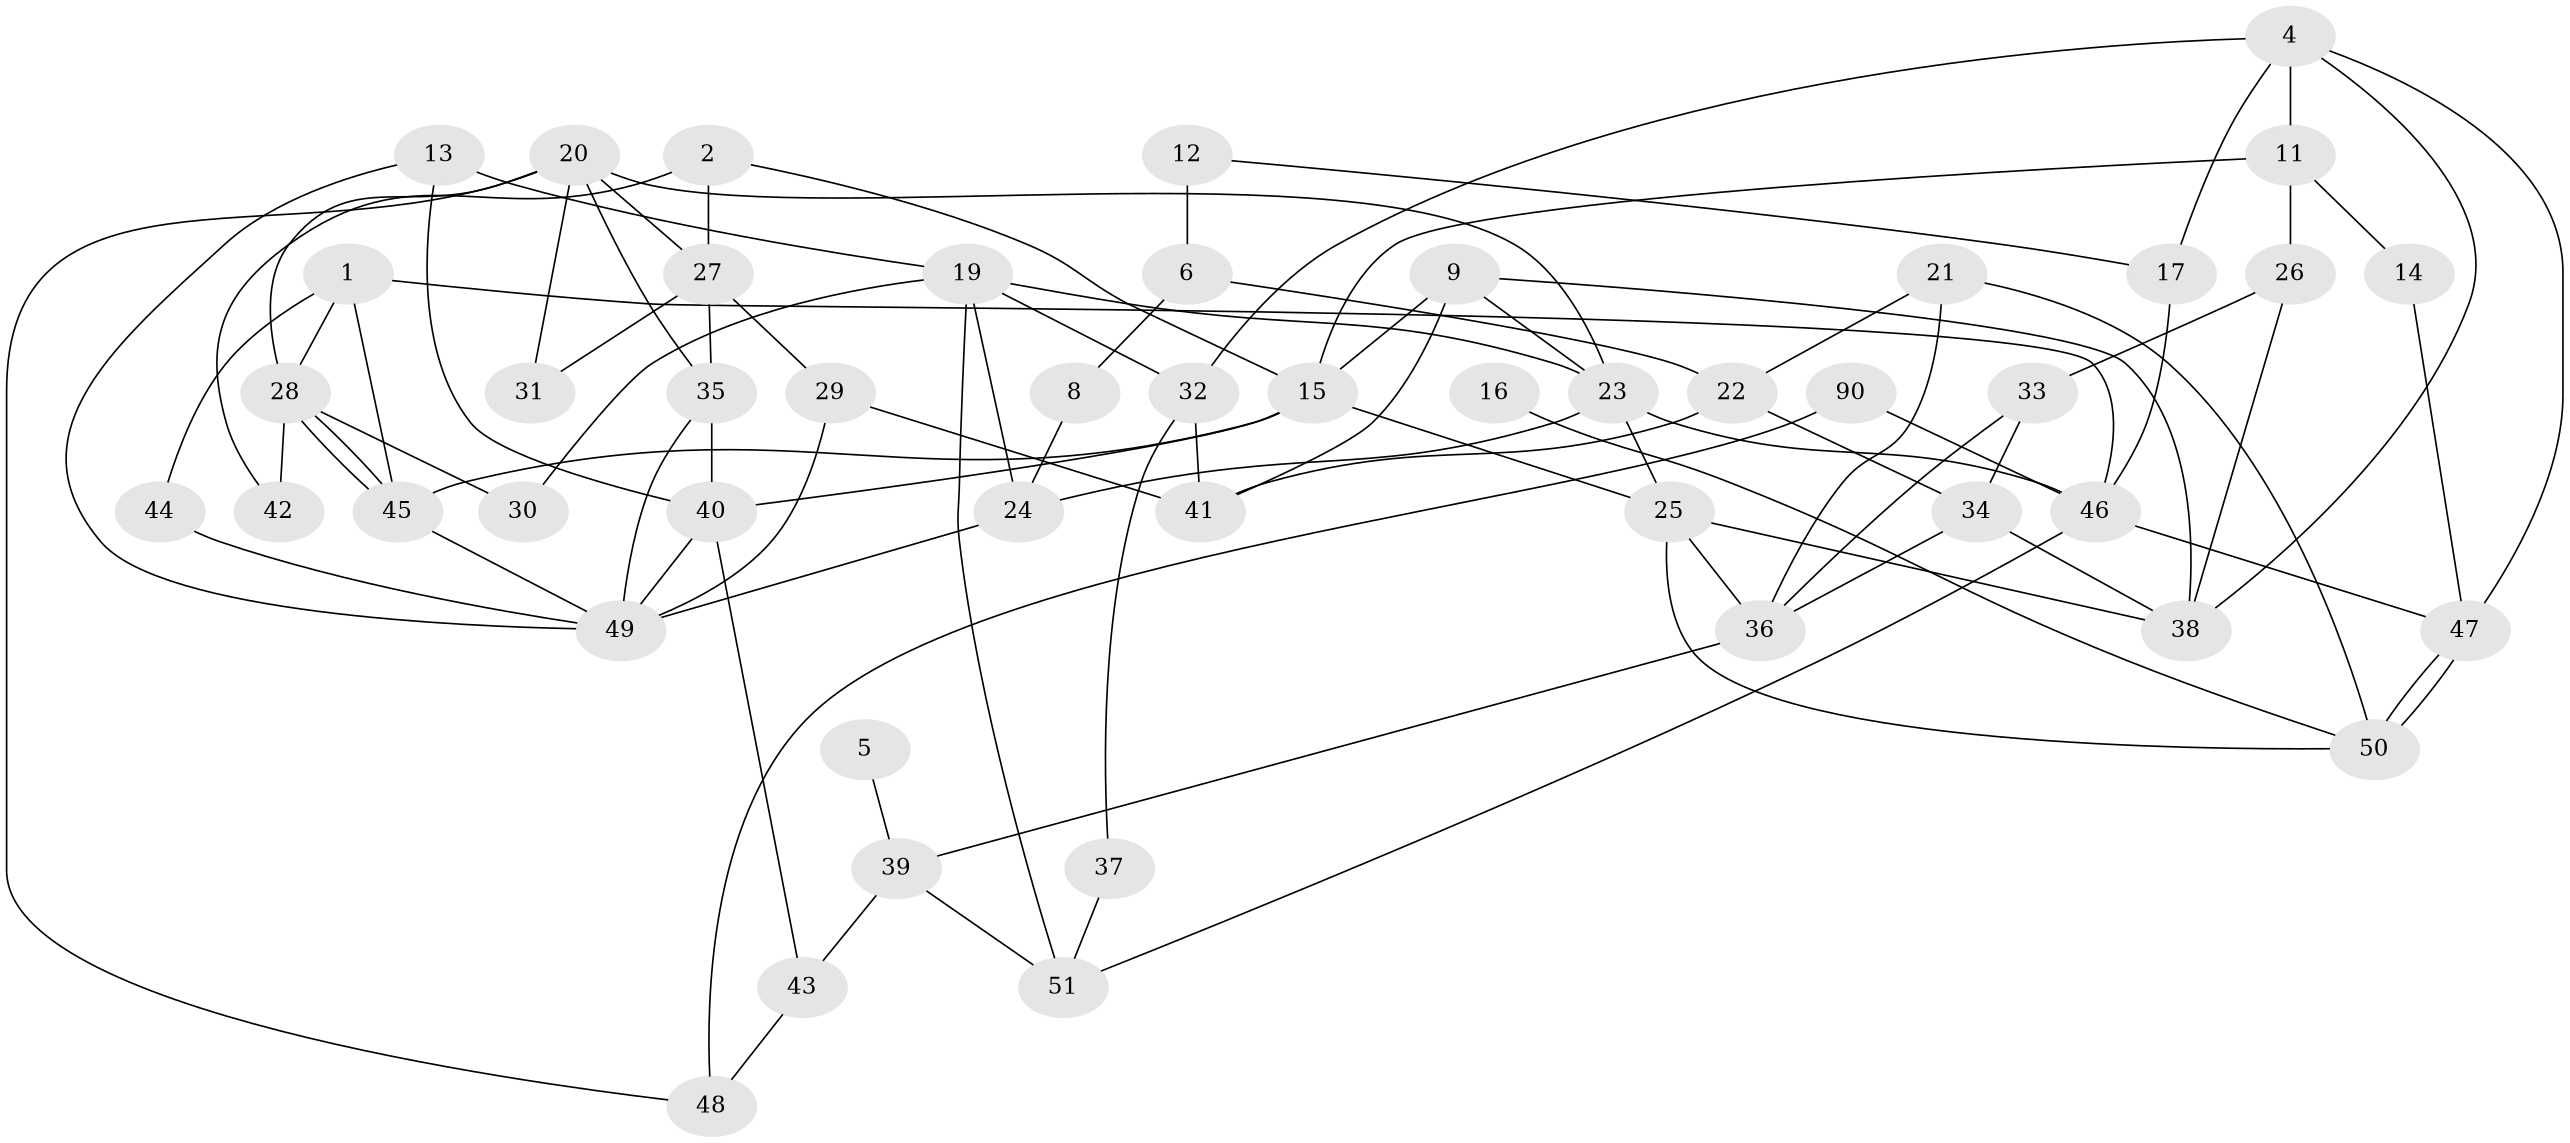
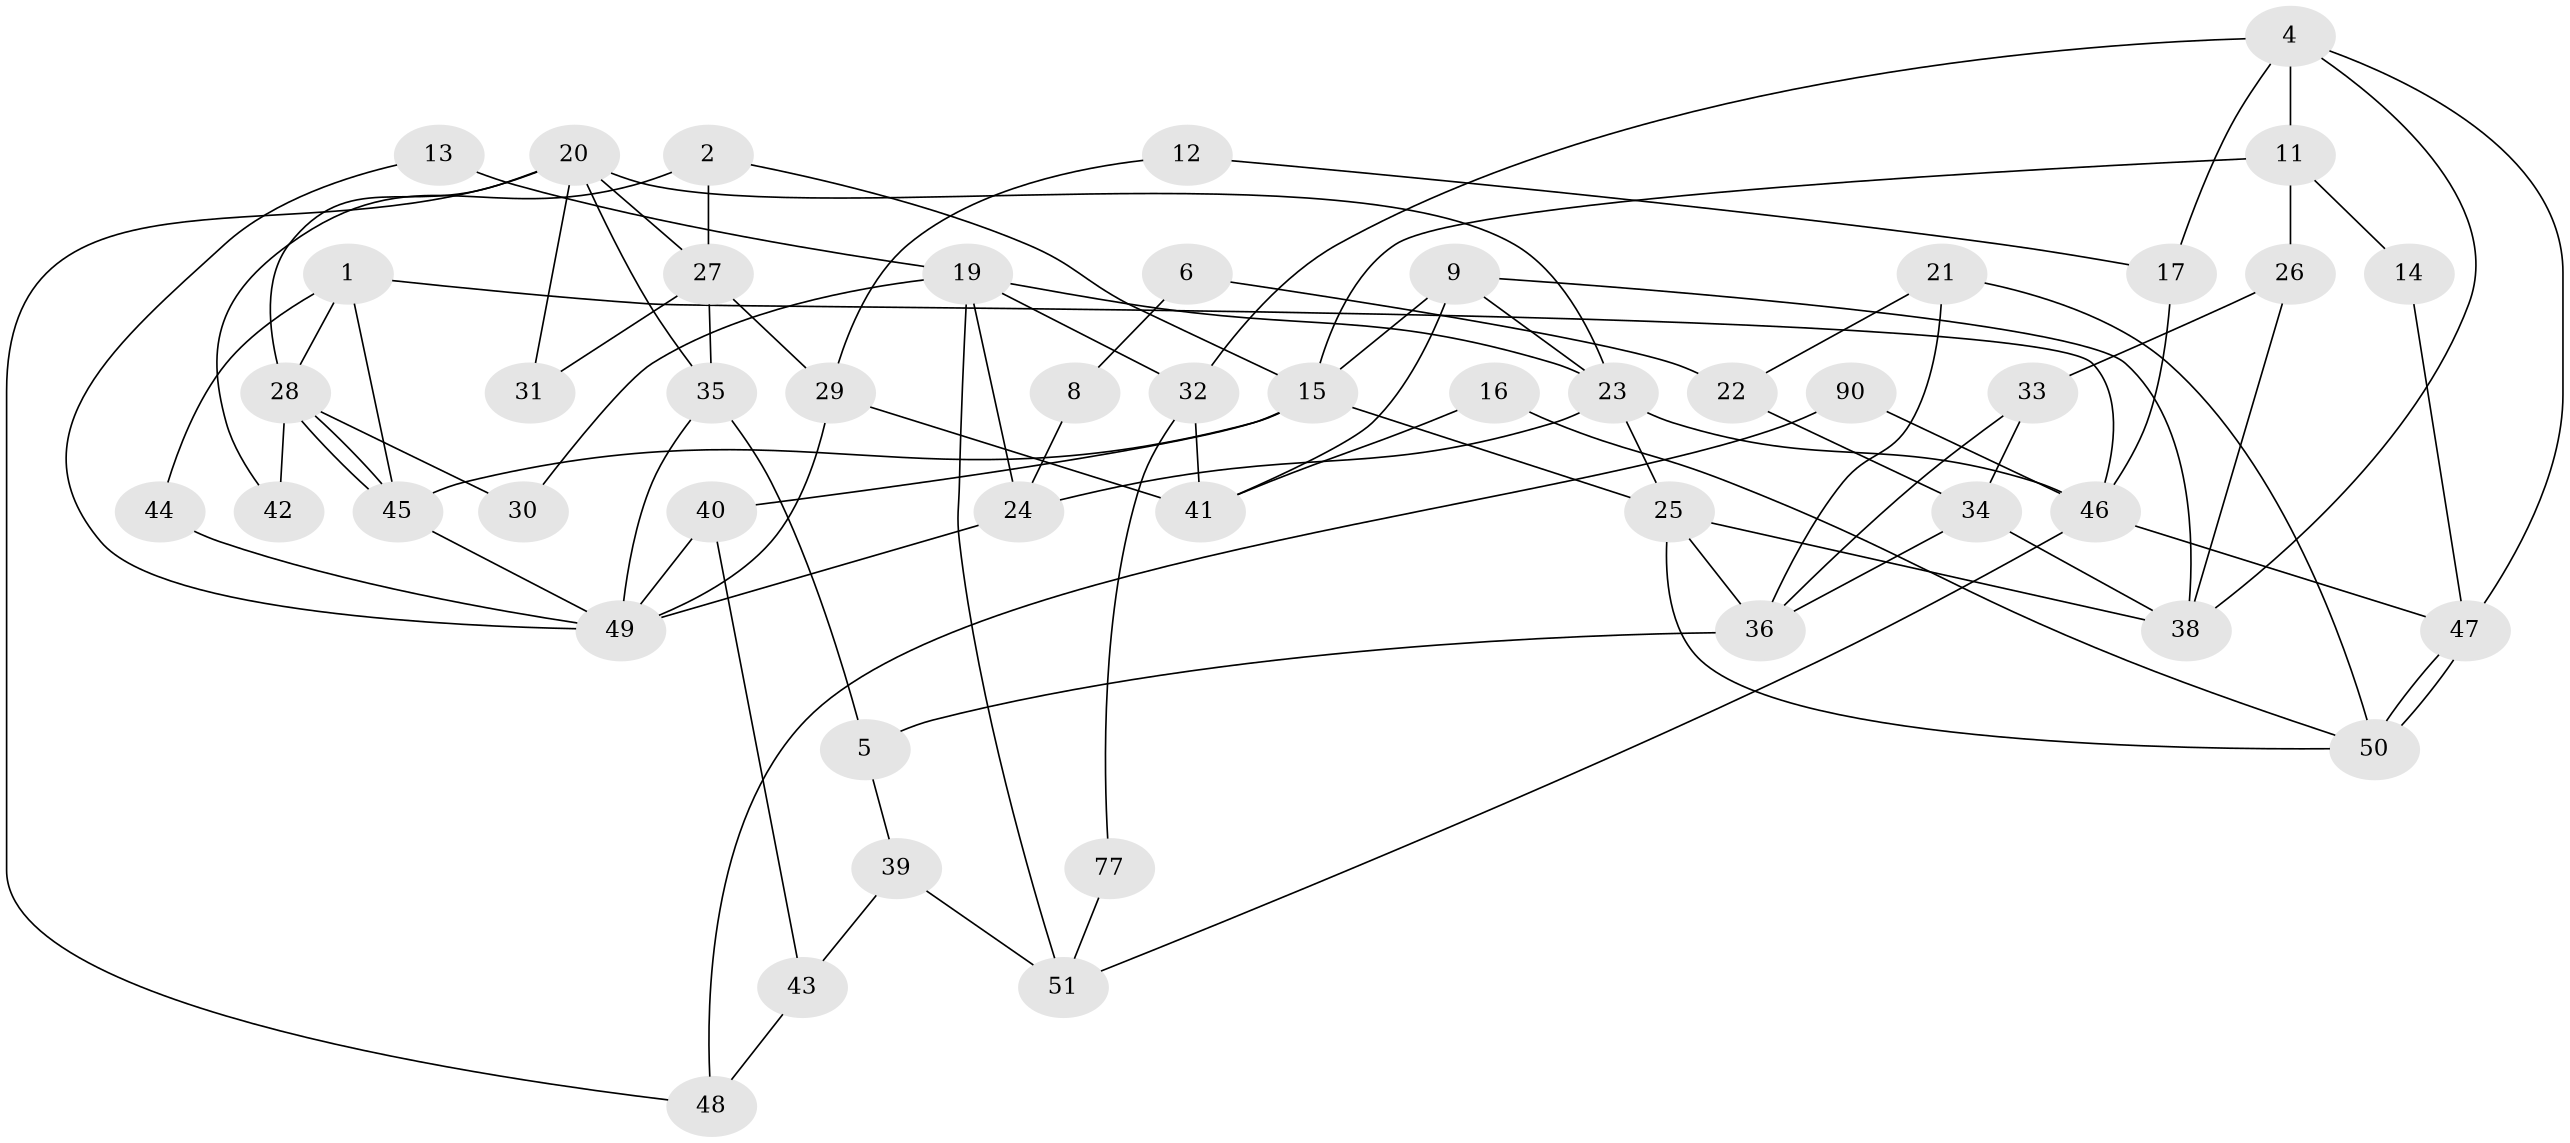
(1187, 215) -> (964, 209)
(463, 410) -> none
(1526, 451) -> (1359, 448)
(712, 461) -> (807, 565)
(1329, 750) -> (1305, 657)
(1110, 869) -> (1110, 869)
